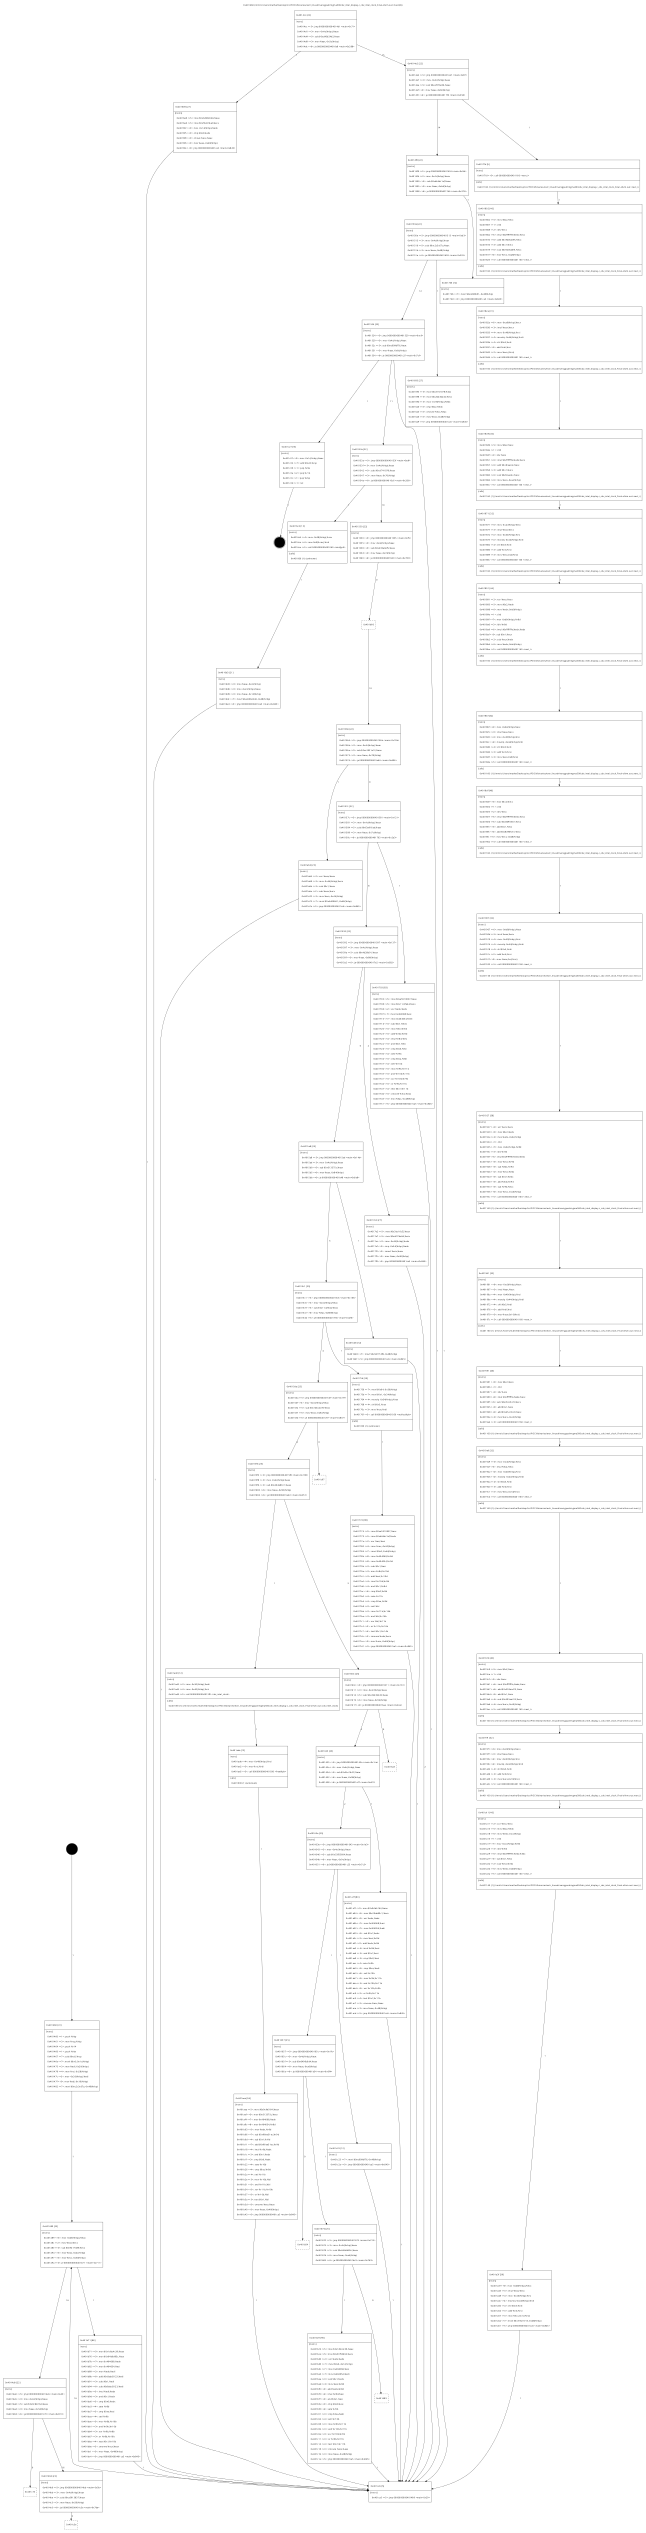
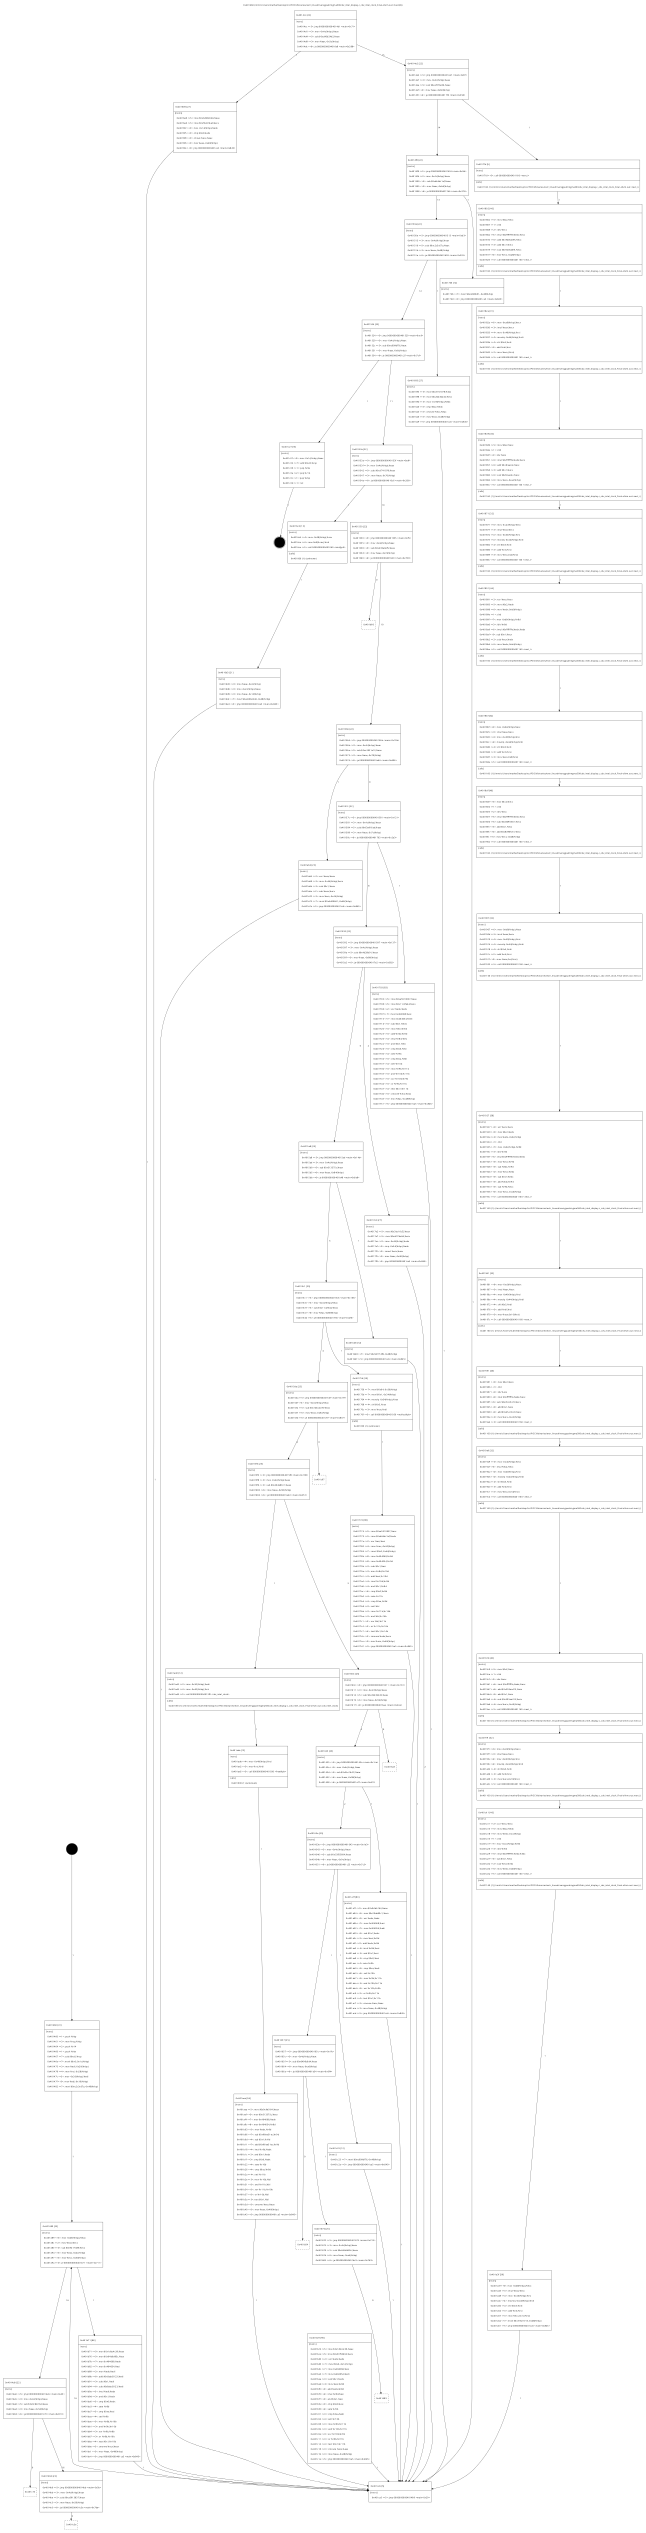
none -> (437, 207)
(369, 676) -> (378, 643)
(437, 1420) -> (472, 1402)
(343, 2298) -> none
